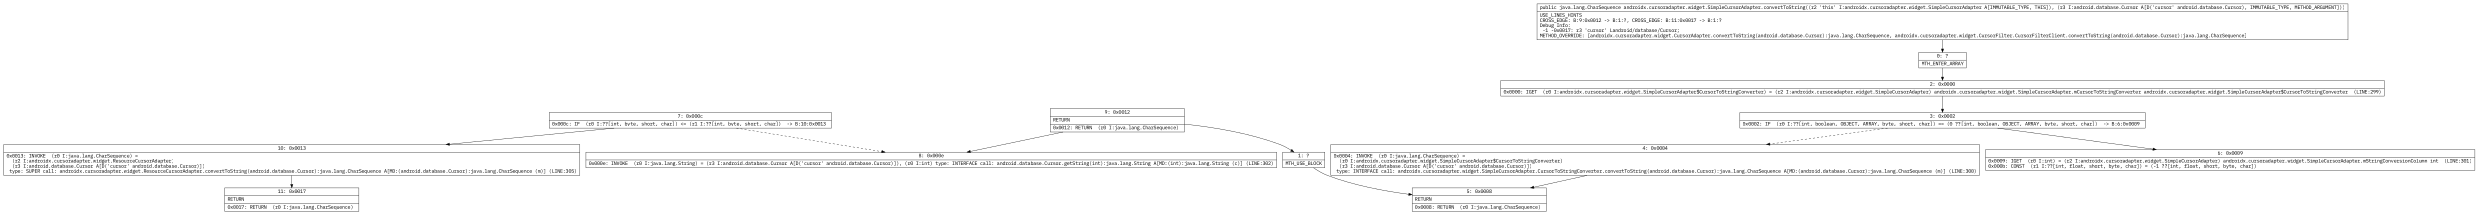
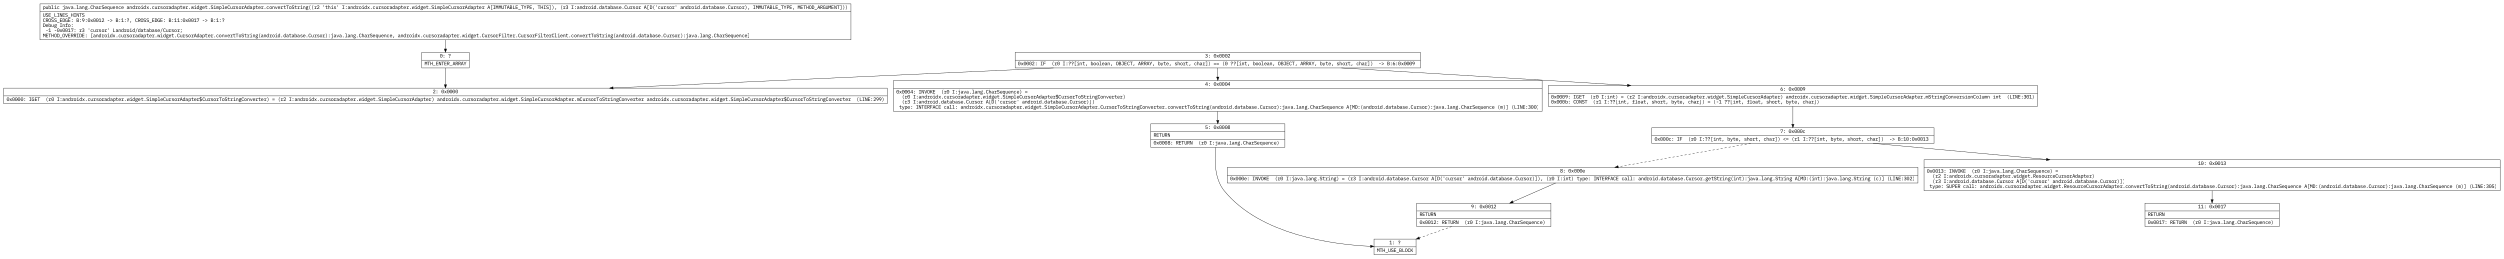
(1943, 103) -> (833, 78)
none -> (1793, 115)
(1239, 133) -> (1436, 232)
(1829, 136) -> (1218, 72)
(1017, 142) -> (1534, 192)
(1360, 185) -> (1270, 224)
